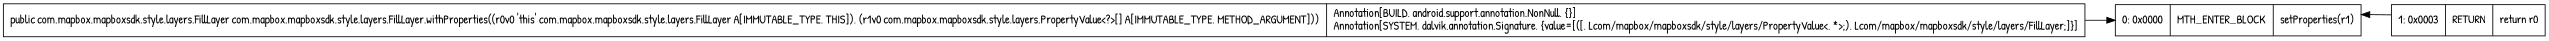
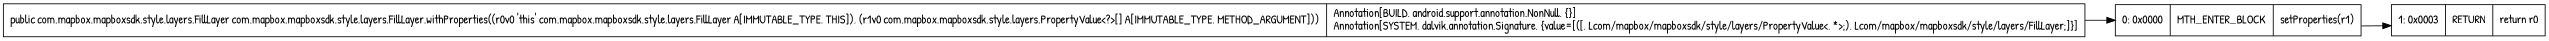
(2381, 15) -> (2372, 26)
